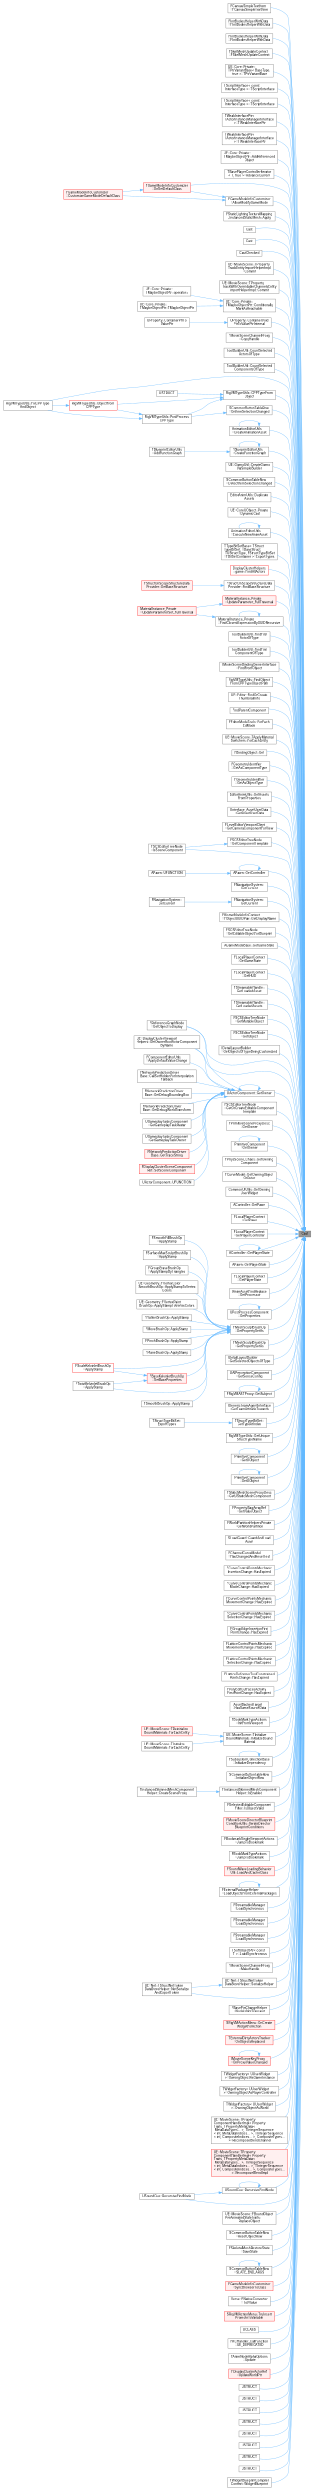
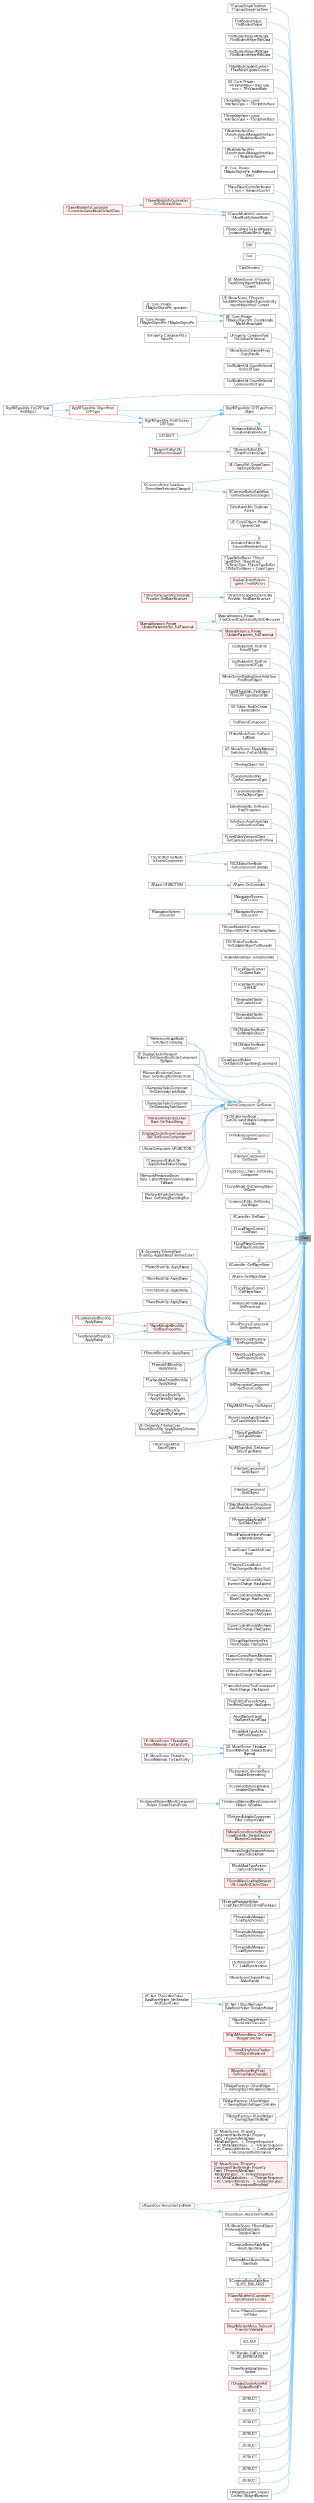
none -> (249, 23)
(207, 415) -> (208, 491)
(167, 452) -> (167, 452)
none -> (167, 1412)
